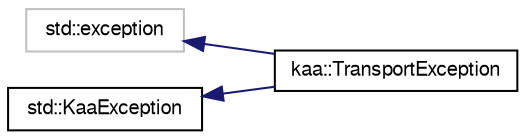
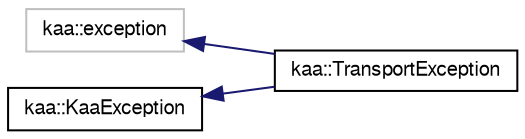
(105, 30) -> (105, 30)
(105, 109) -> (105, 109)
